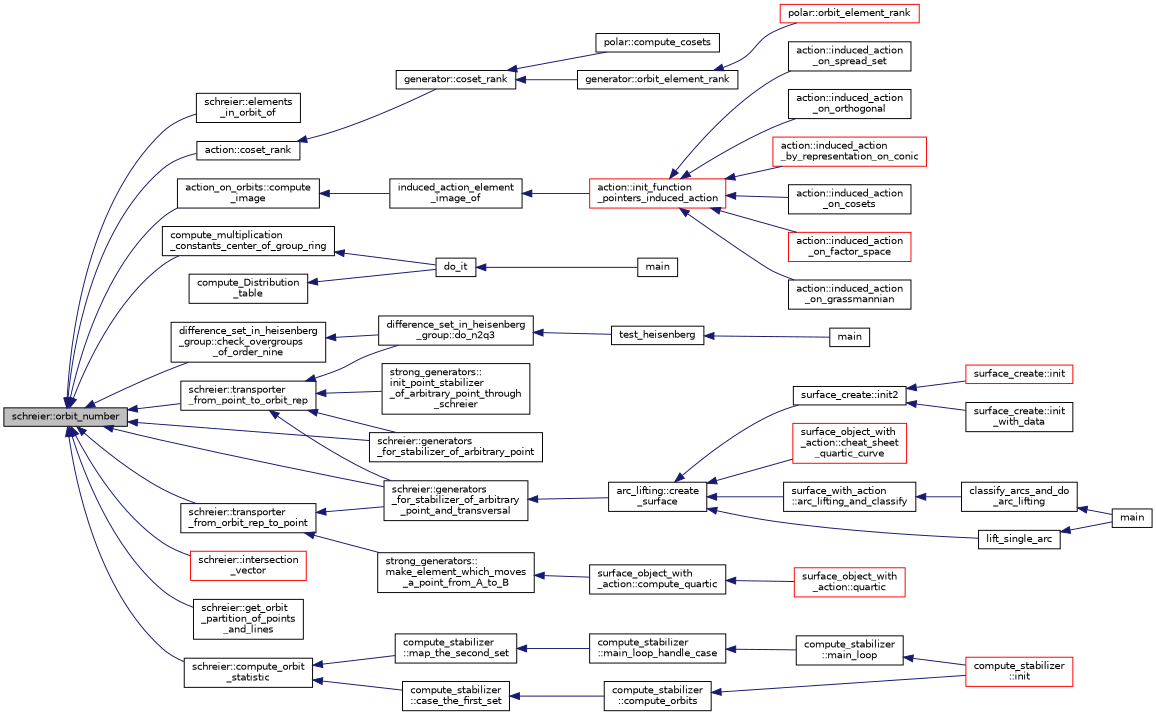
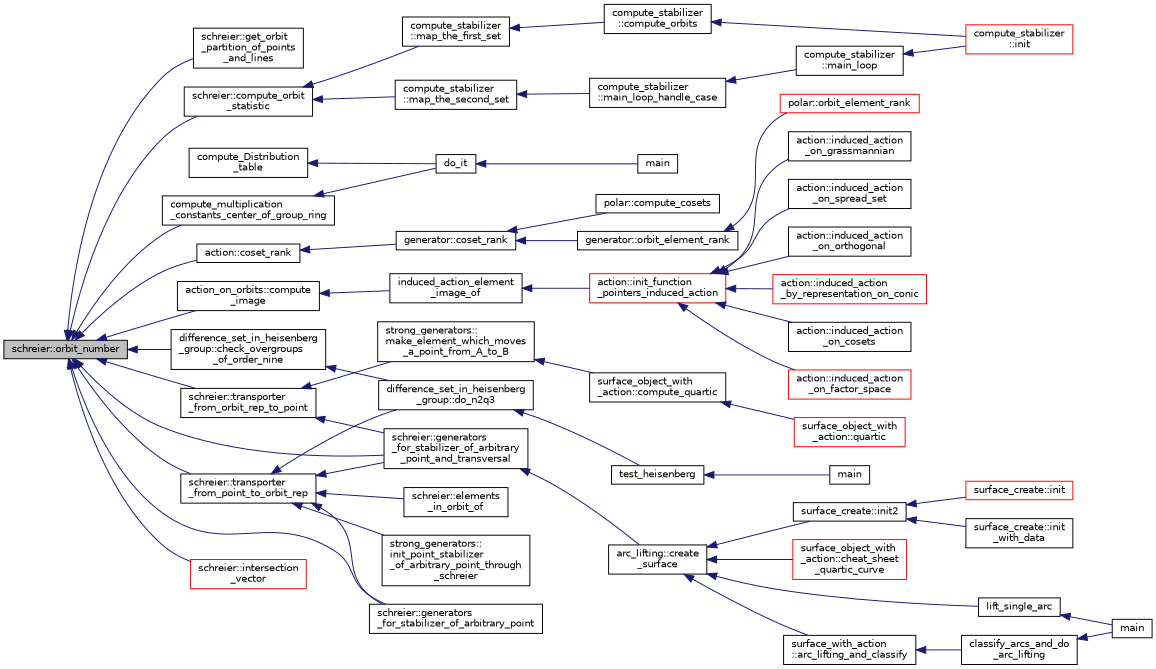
(98, 238) -> (365, 496)
(456, 696) -> (456, 32)
